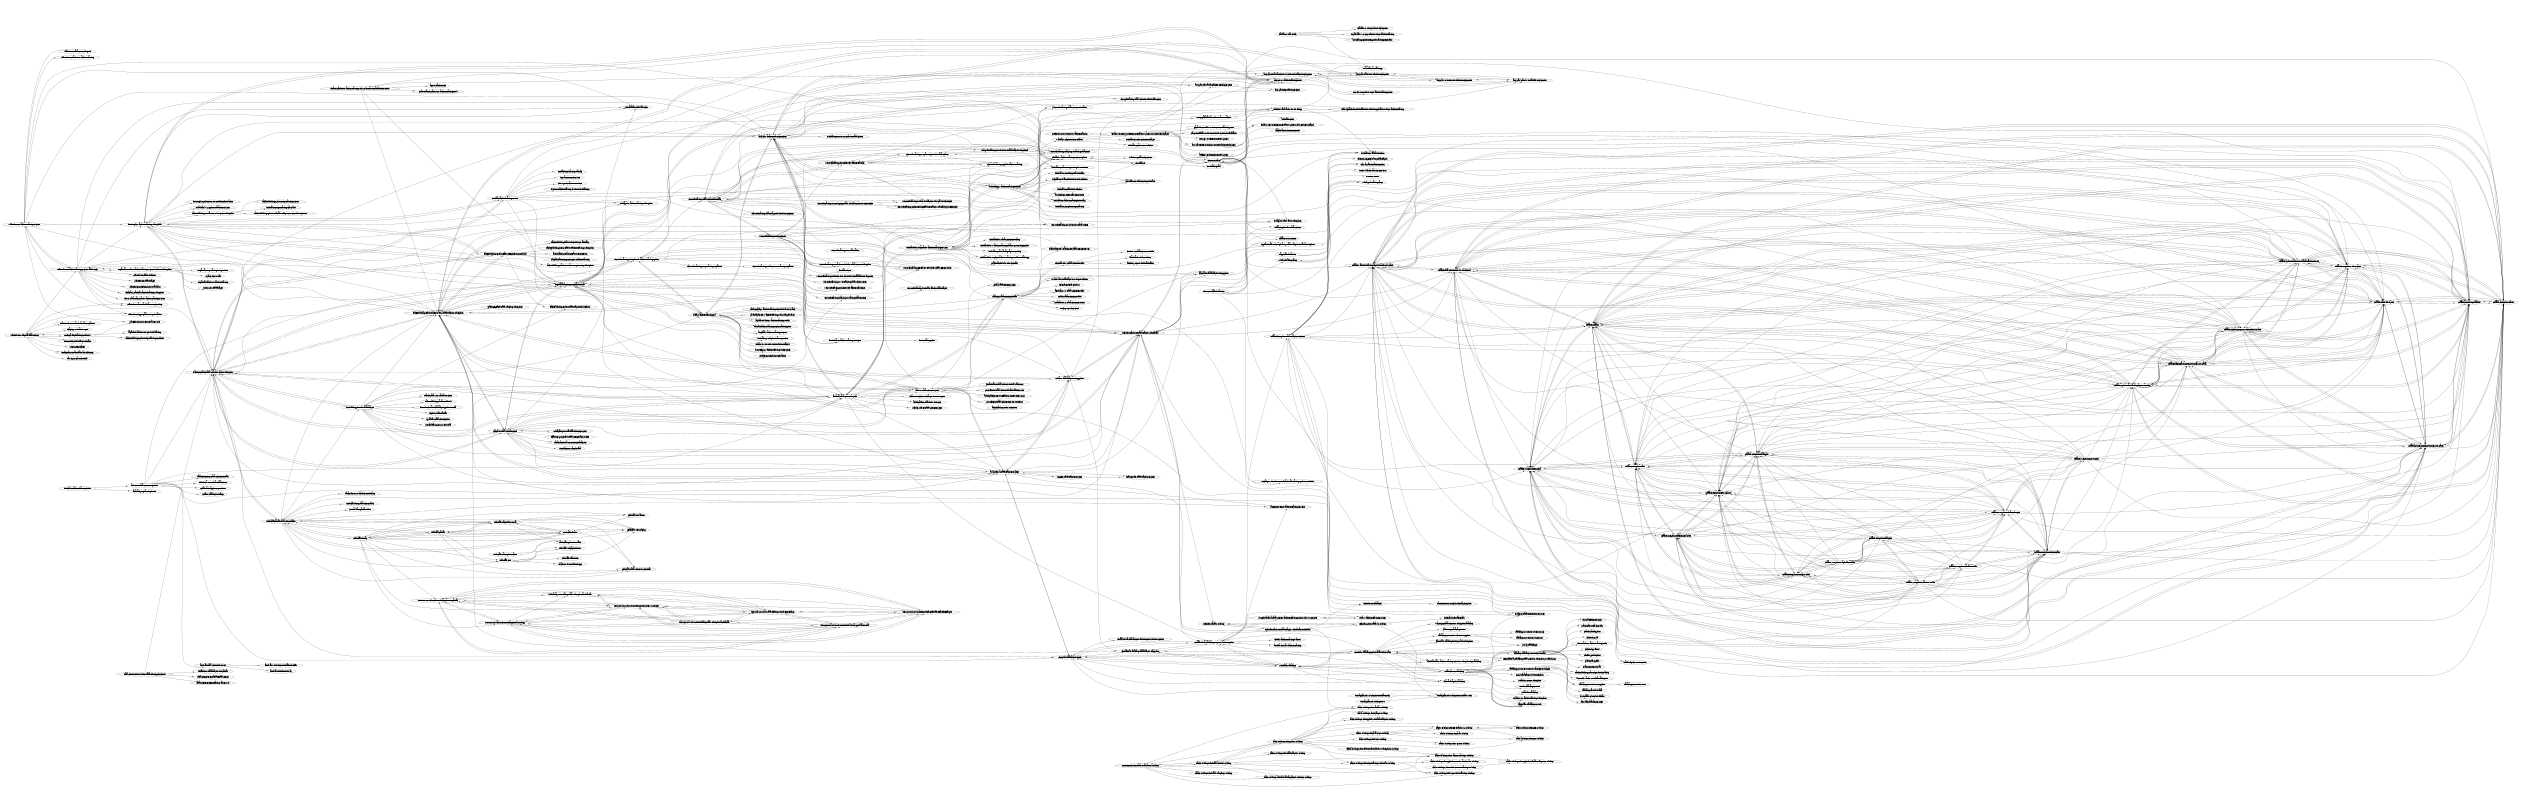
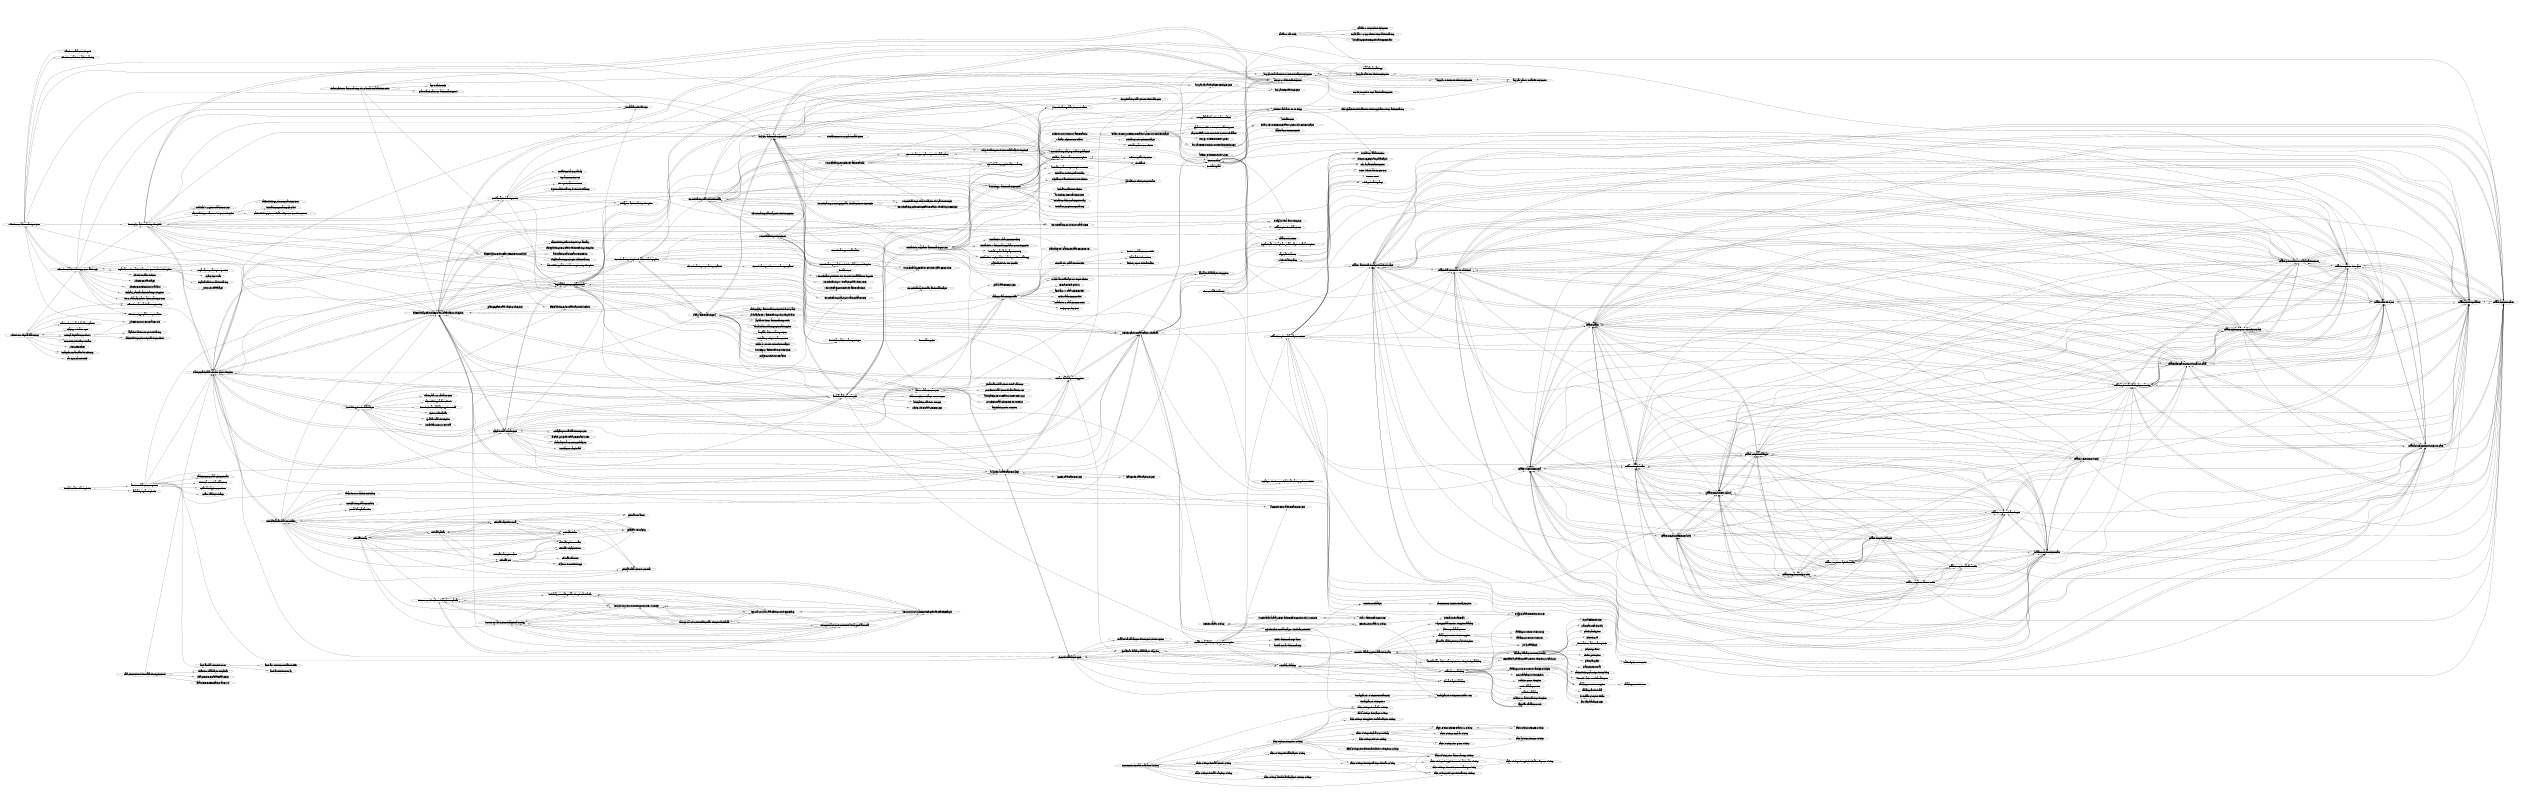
(213, 202) -> none
(570, 437) -> (570, 437)
